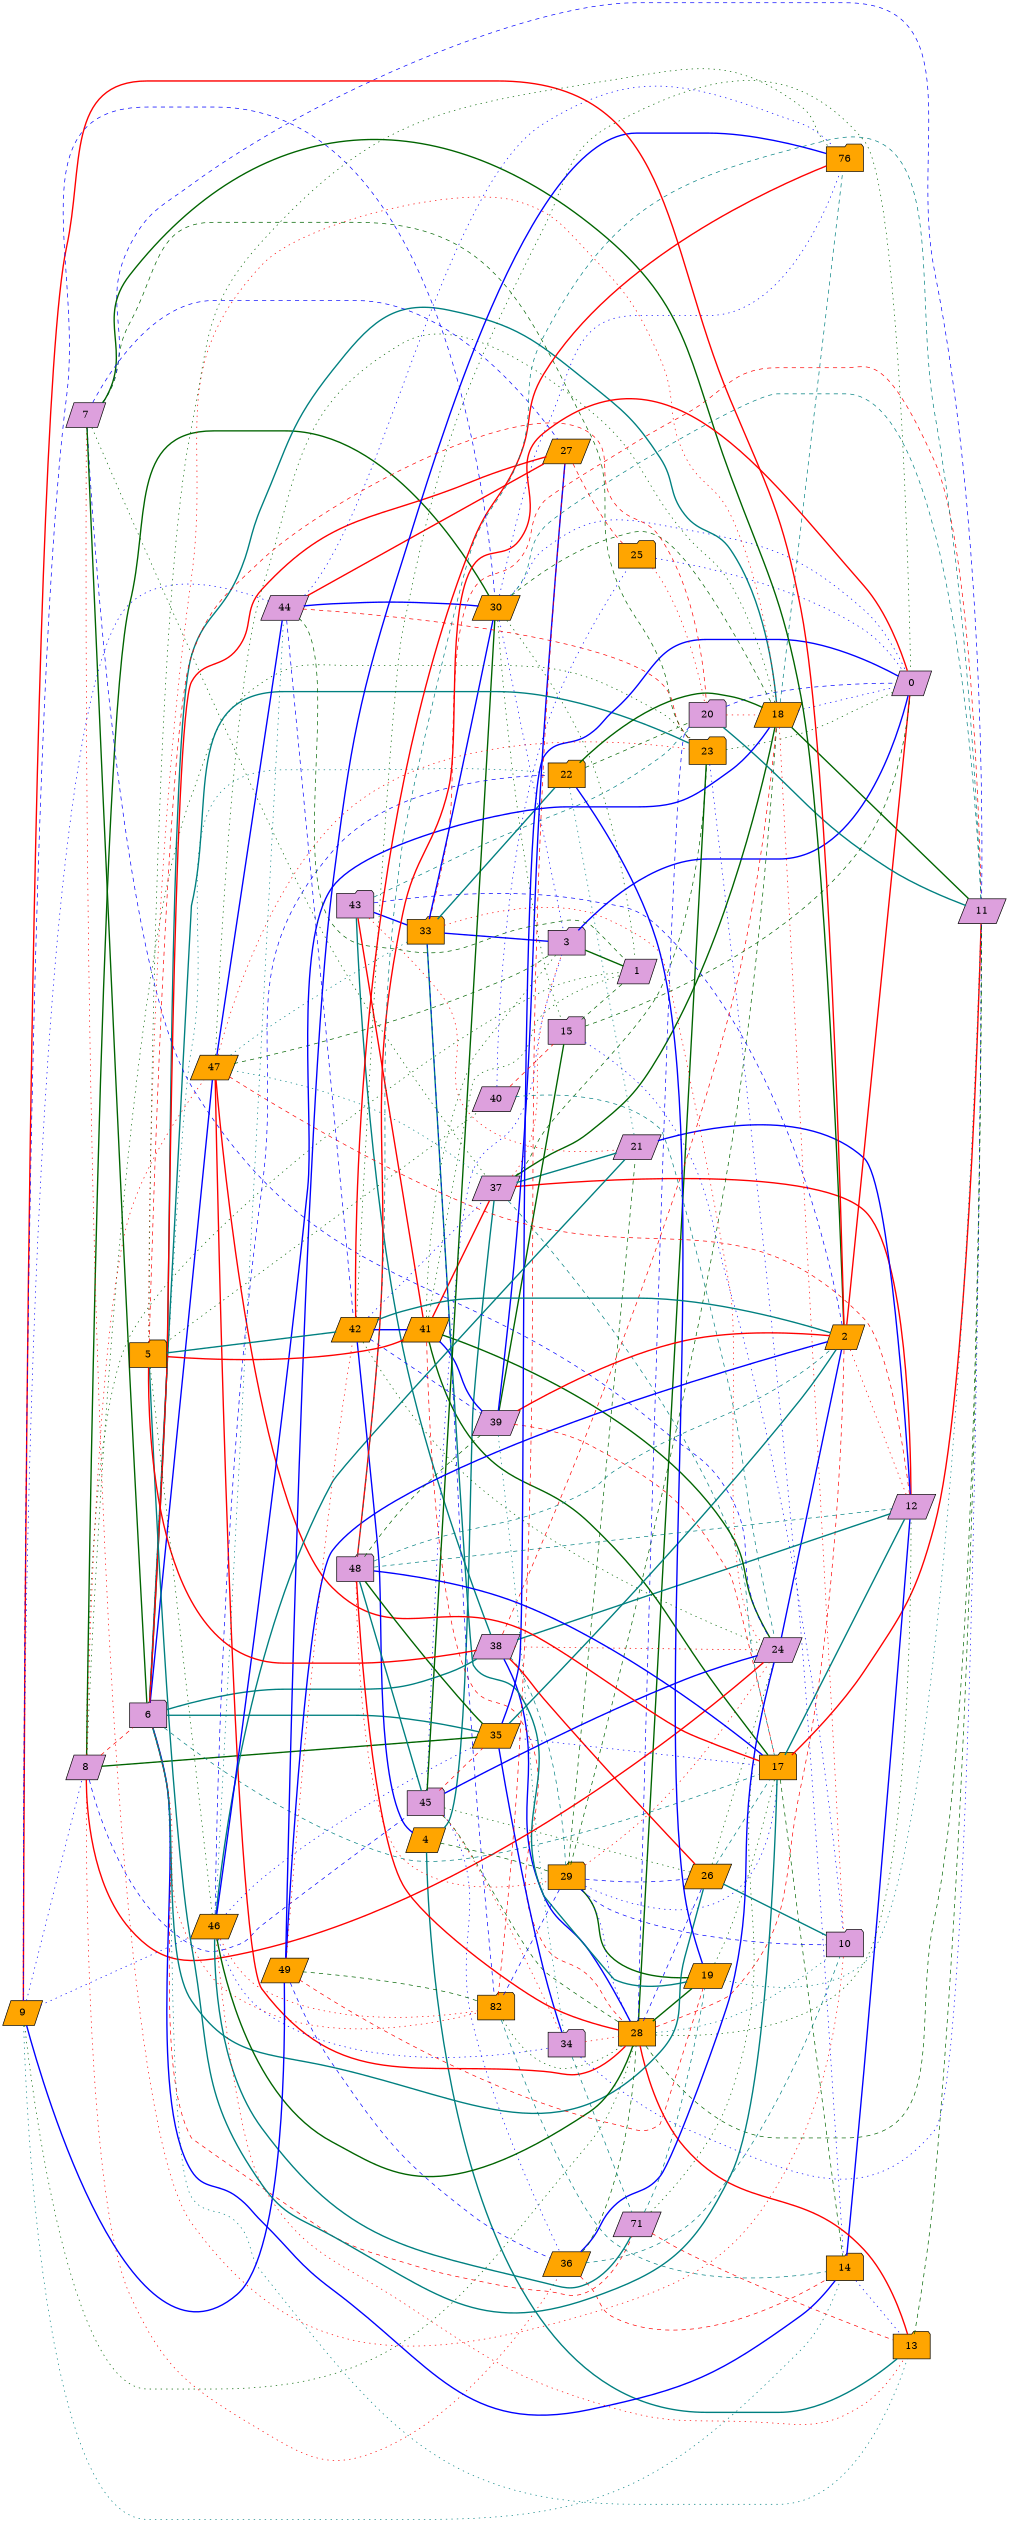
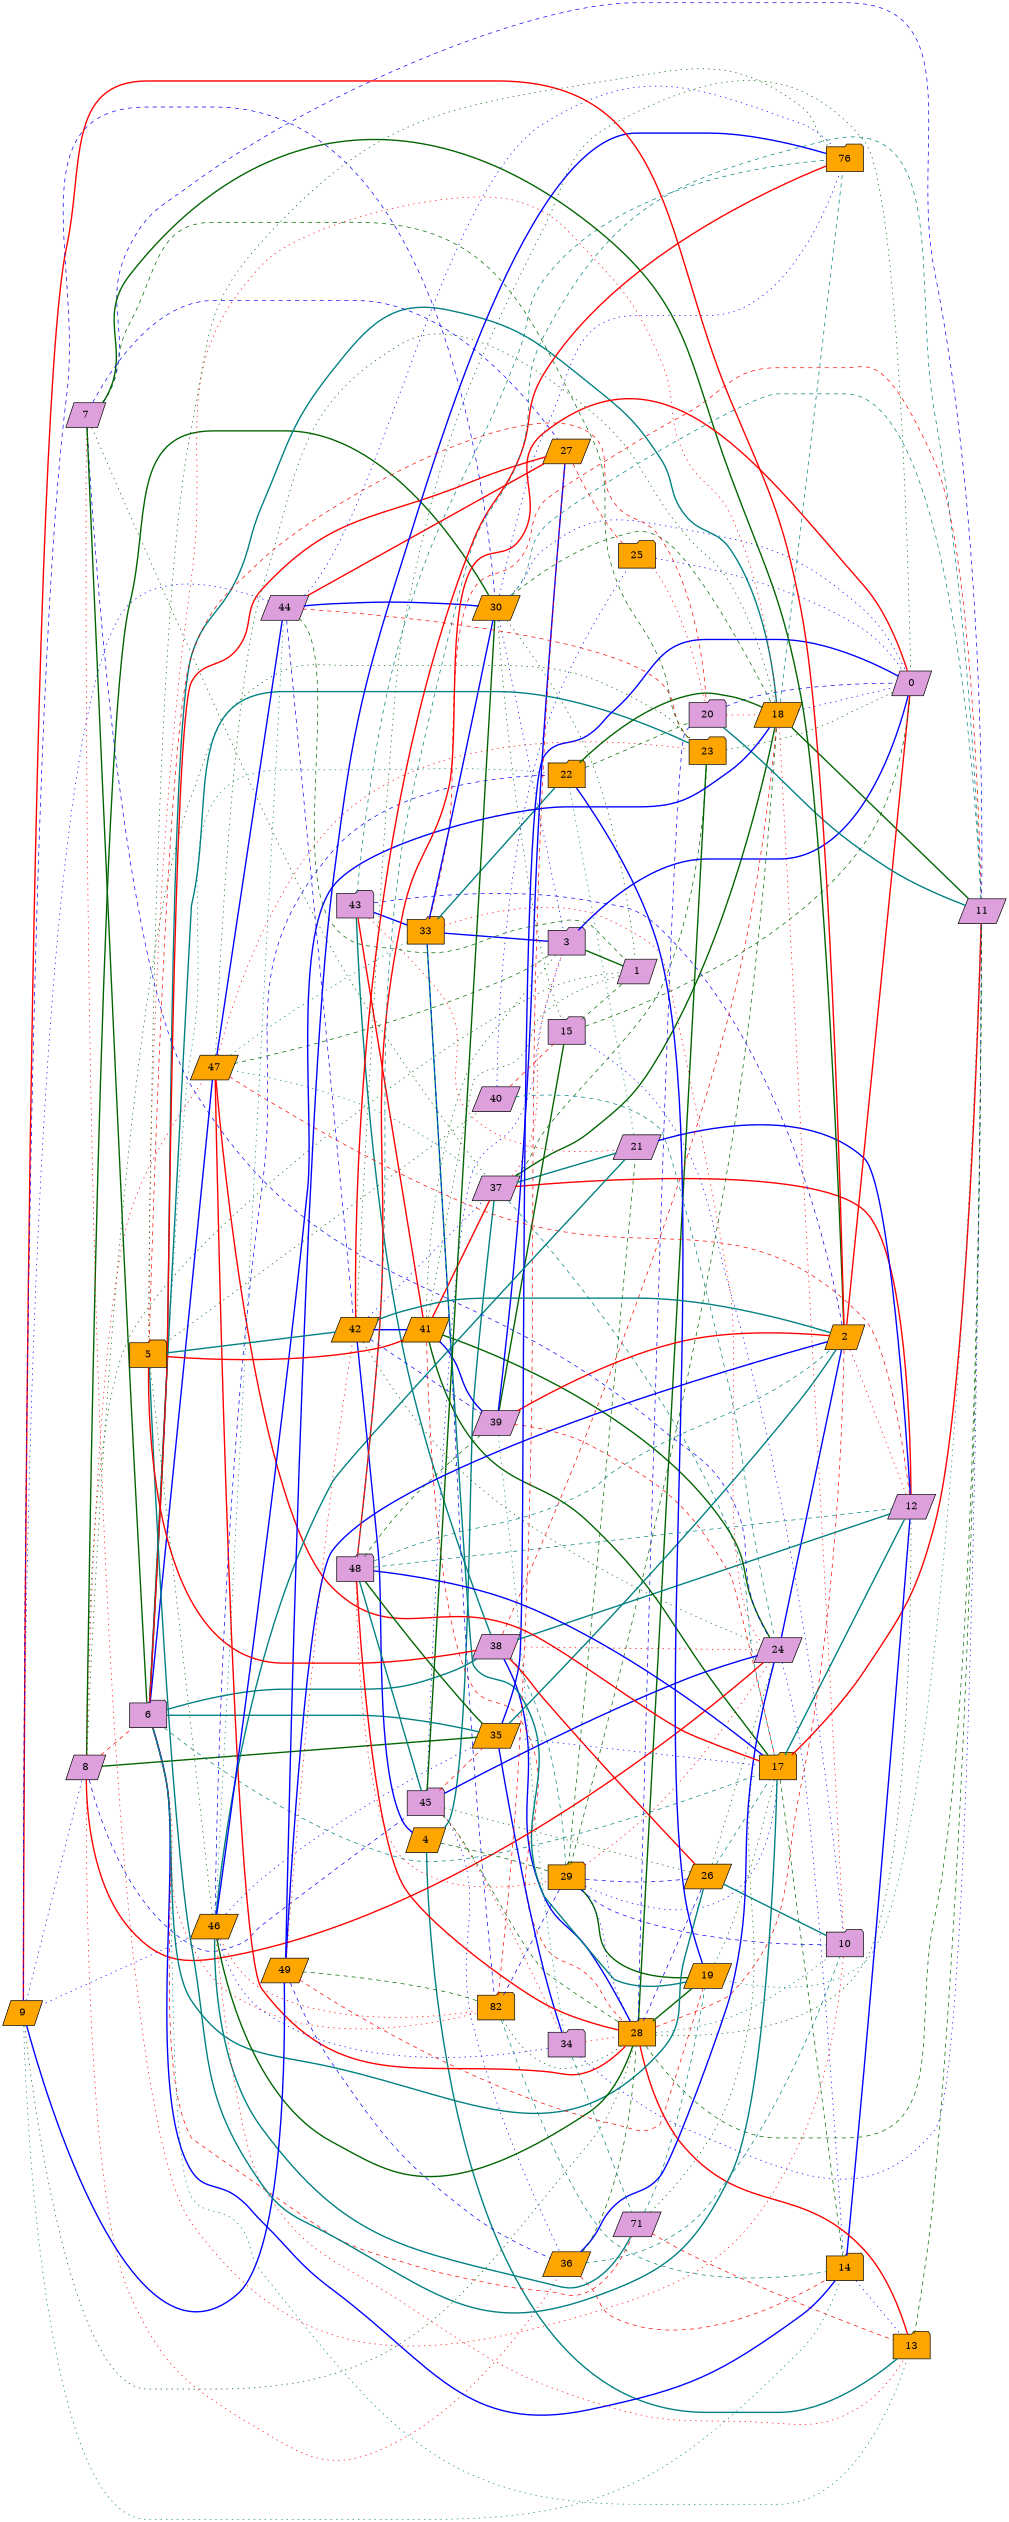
(547, 818) -> (494, 411)
(790, 1509) -> (823, 1973)
